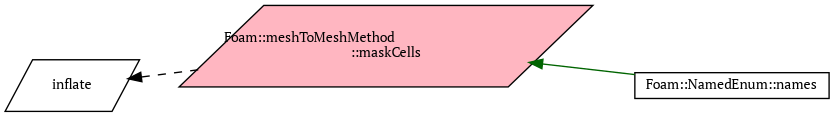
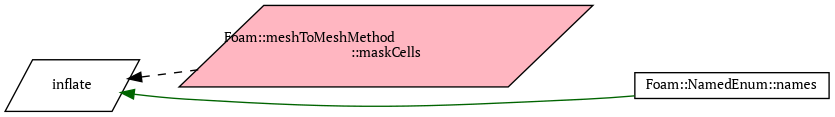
(589, 69) -> (384, 106)
